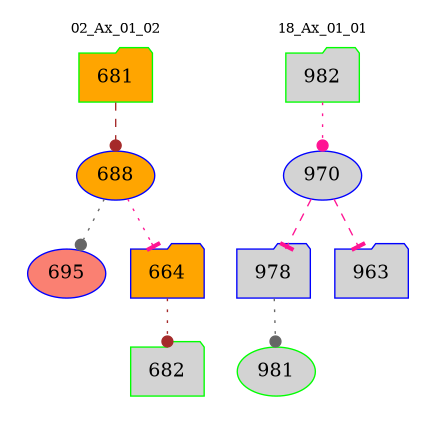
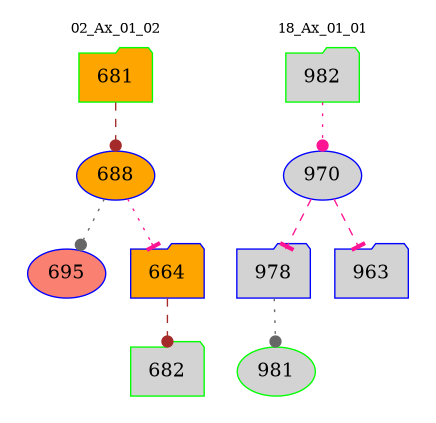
(167, 317) -> (167, 317)
